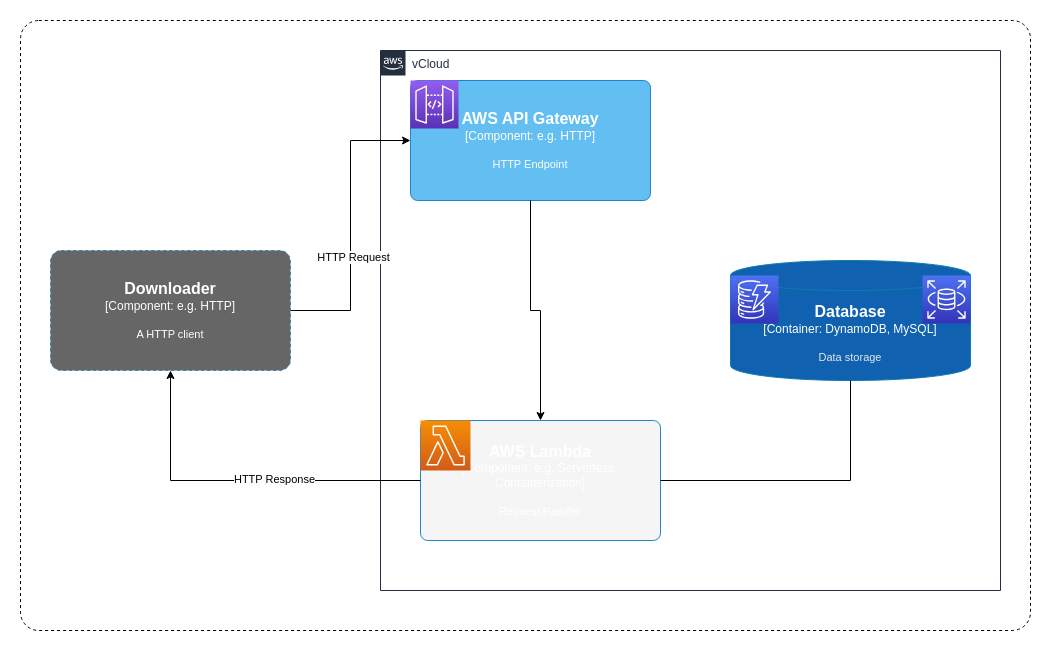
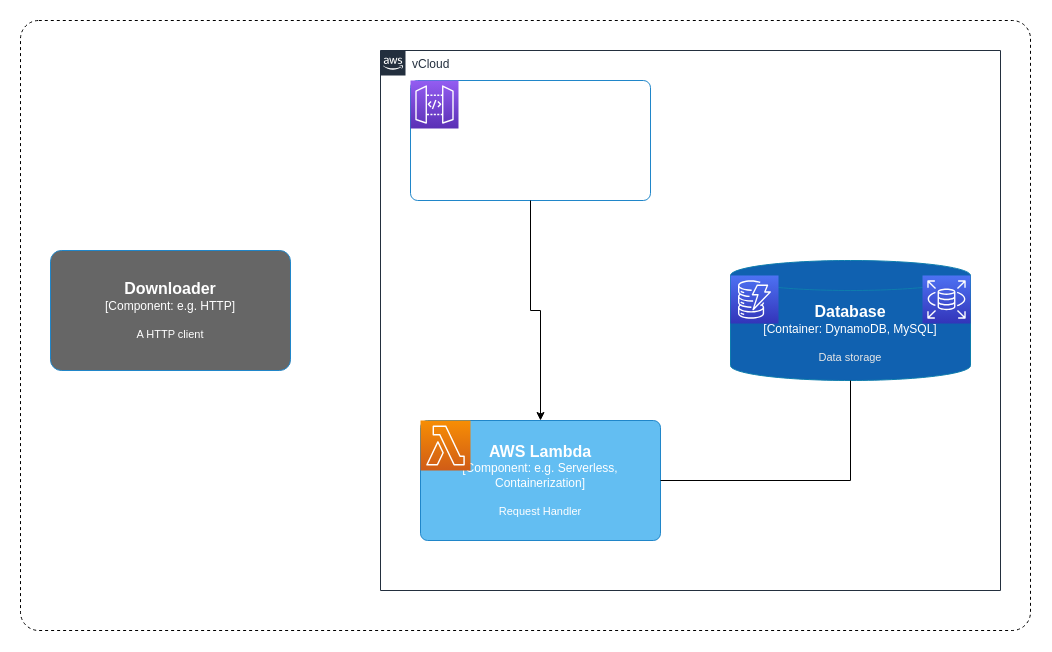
(531, 141) -> (531, 141)
(351, 230) -> none
(171, 311) -> (171, 311)
(245, 481) -> none
(541, 481) -> (541, 481)
